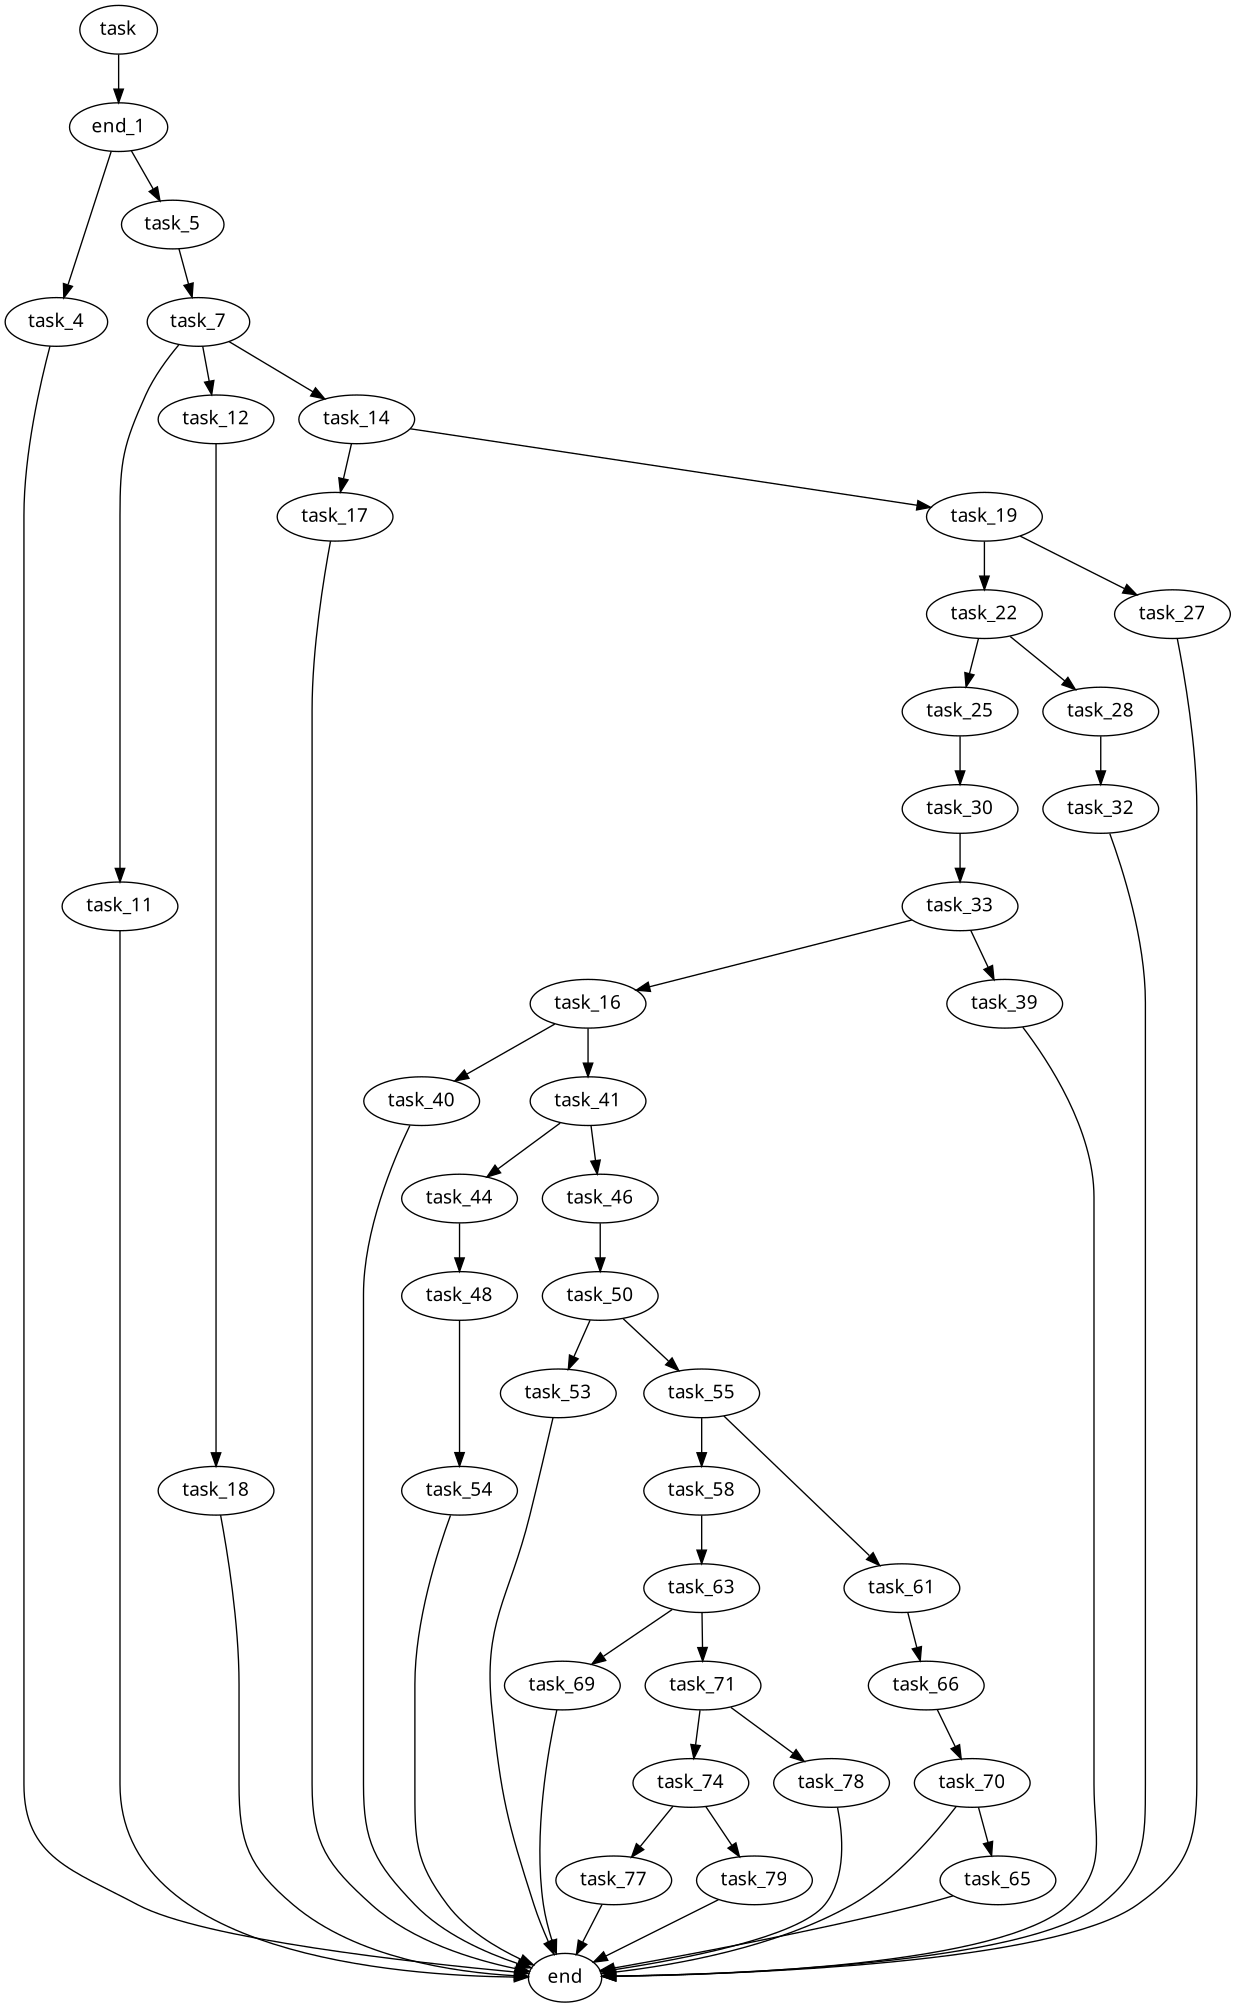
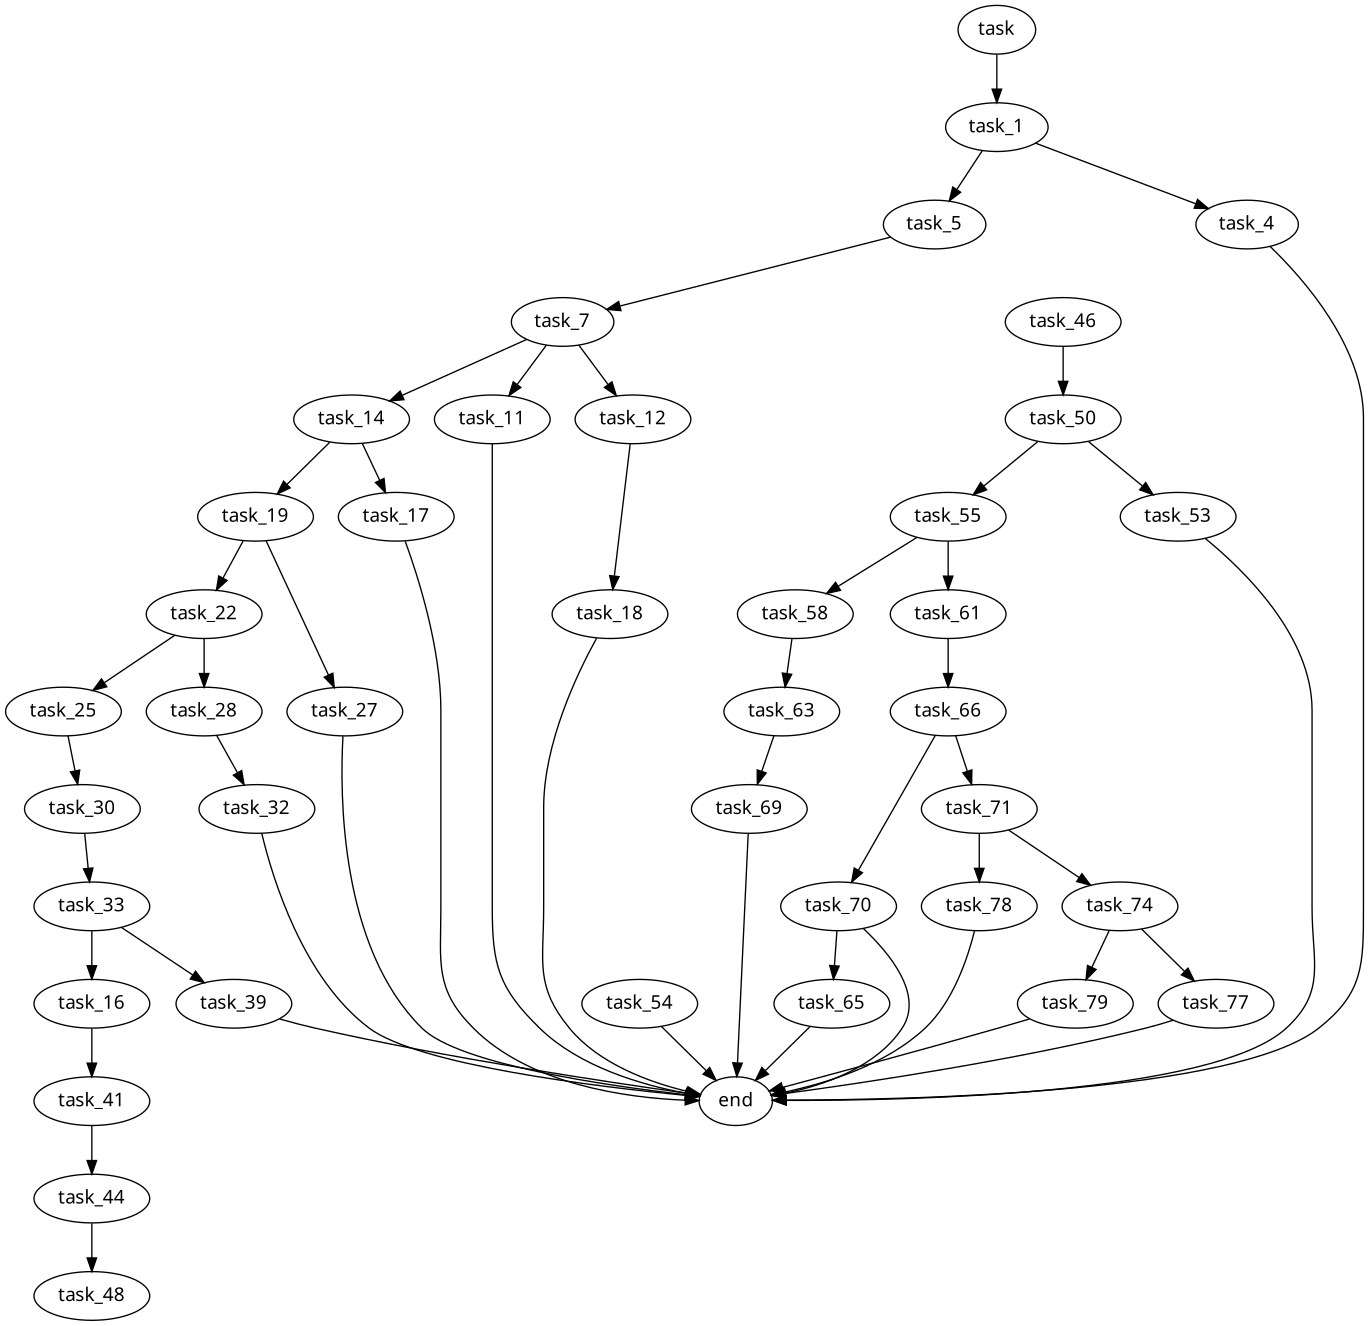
(119, 127) -> (997, 127)
(422, 1101) -> none
(593, 1143) -> none
(460, 1386) -> none
(702, 1630) -> (962, 754)
